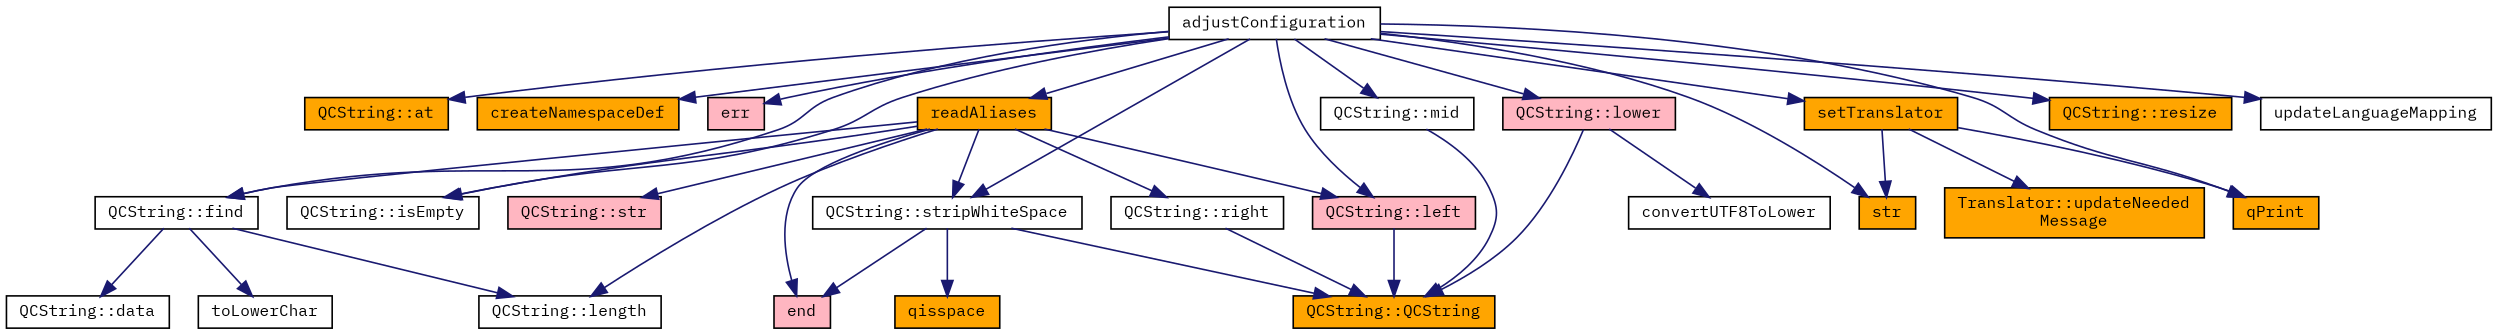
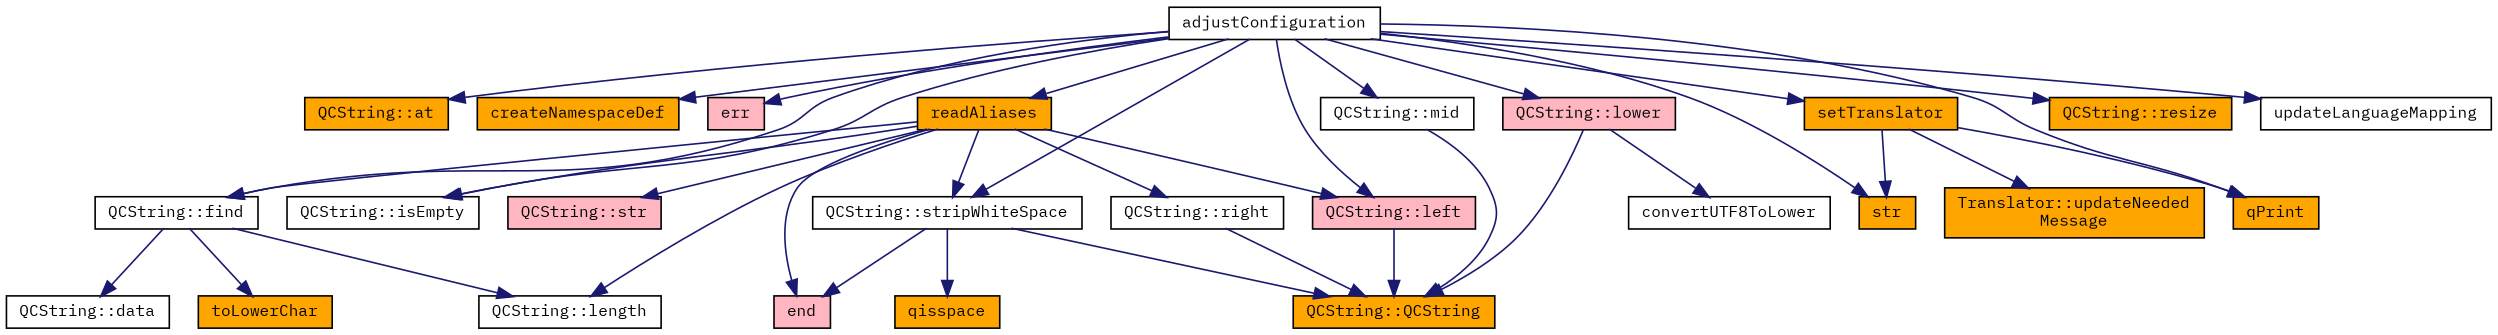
(265, 312) -> (265, 312)
